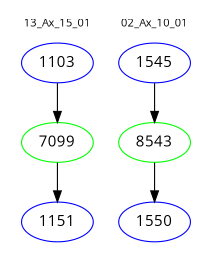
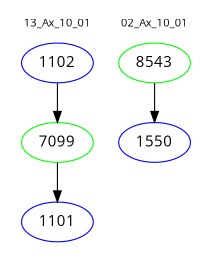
(57, 24) -> (57, 24)
(57, 63) -> (57, 63)
(155, 63) -> none
(57, 222) -> (57, 222)
